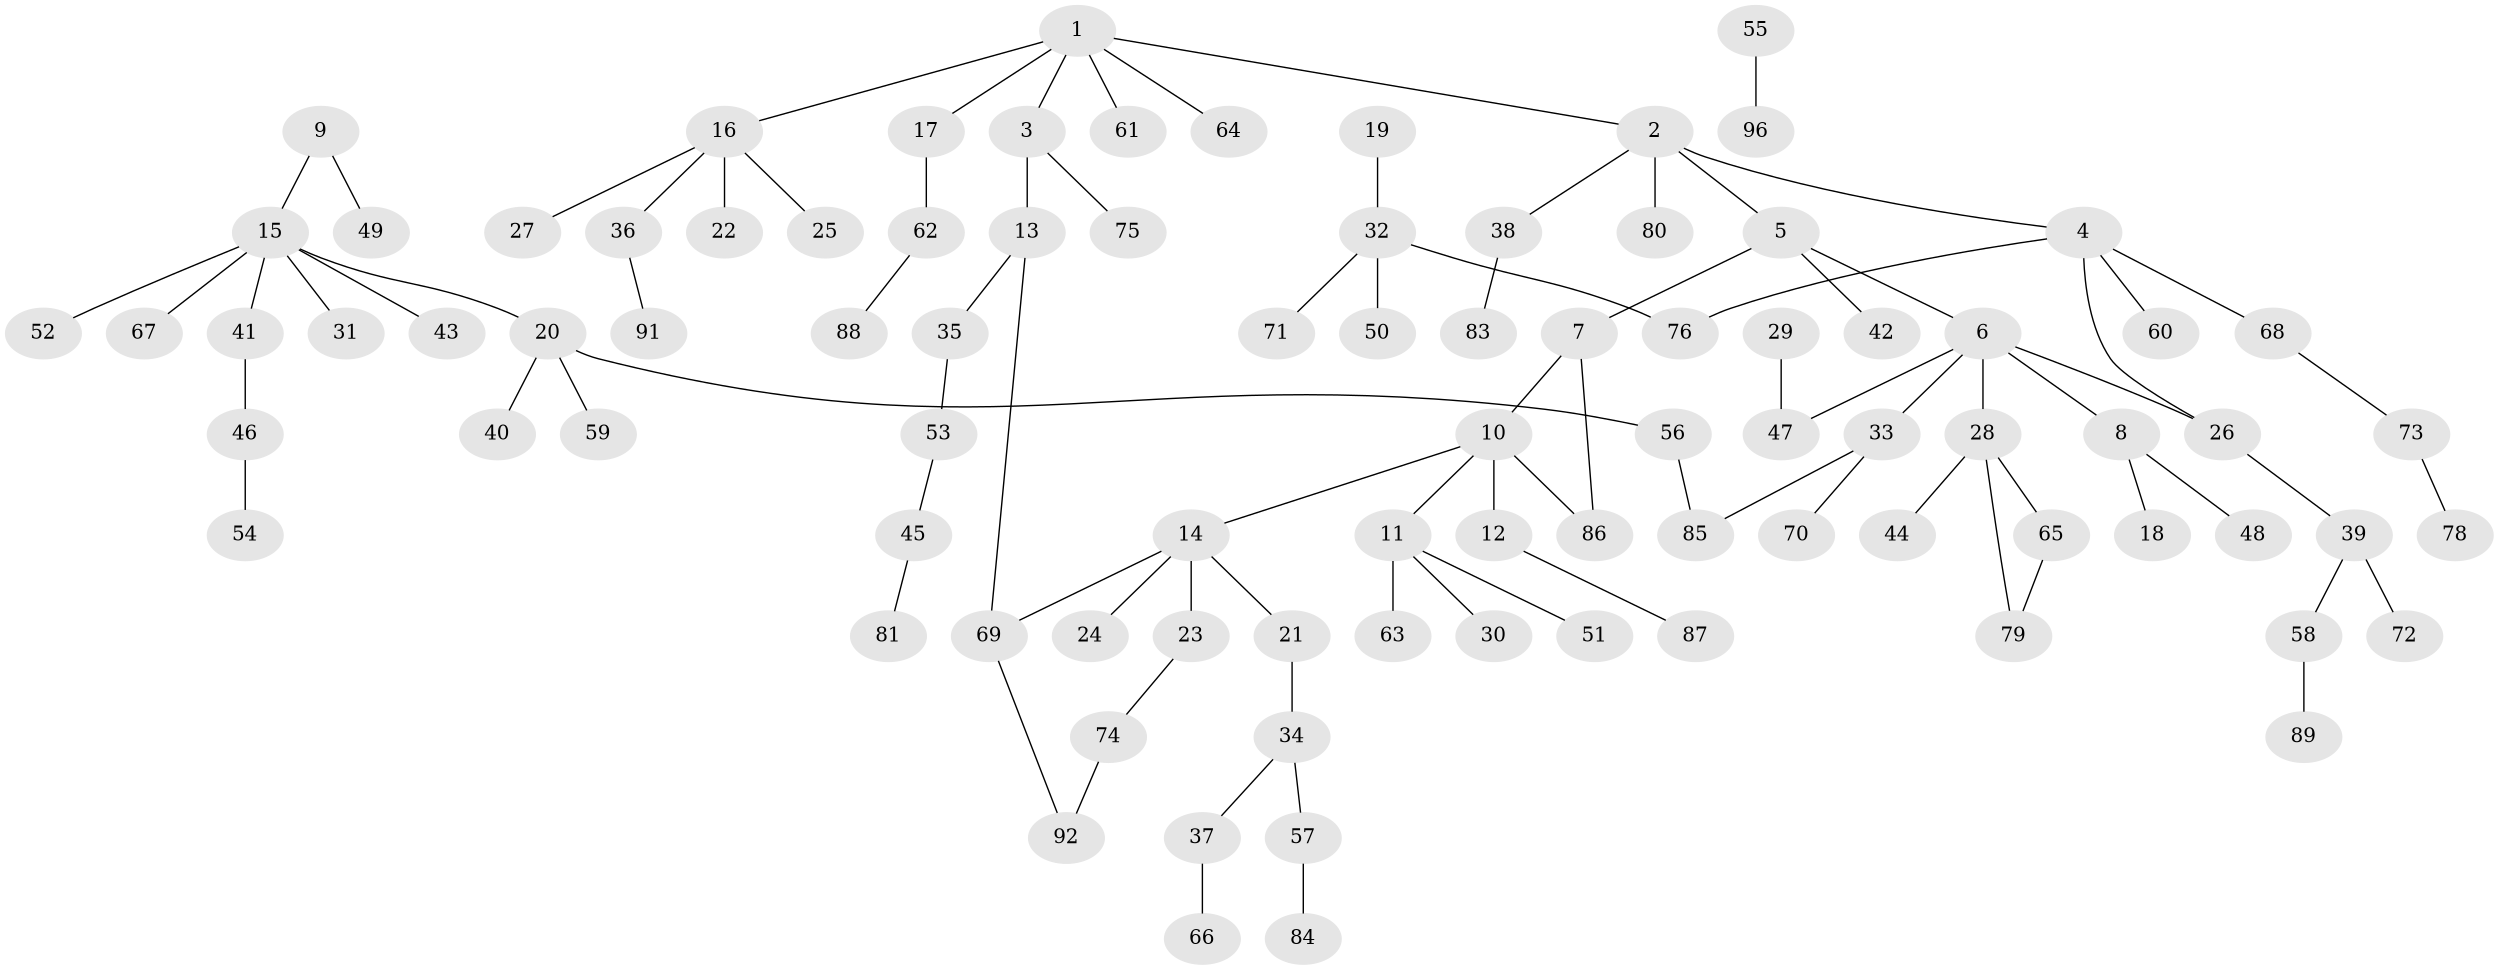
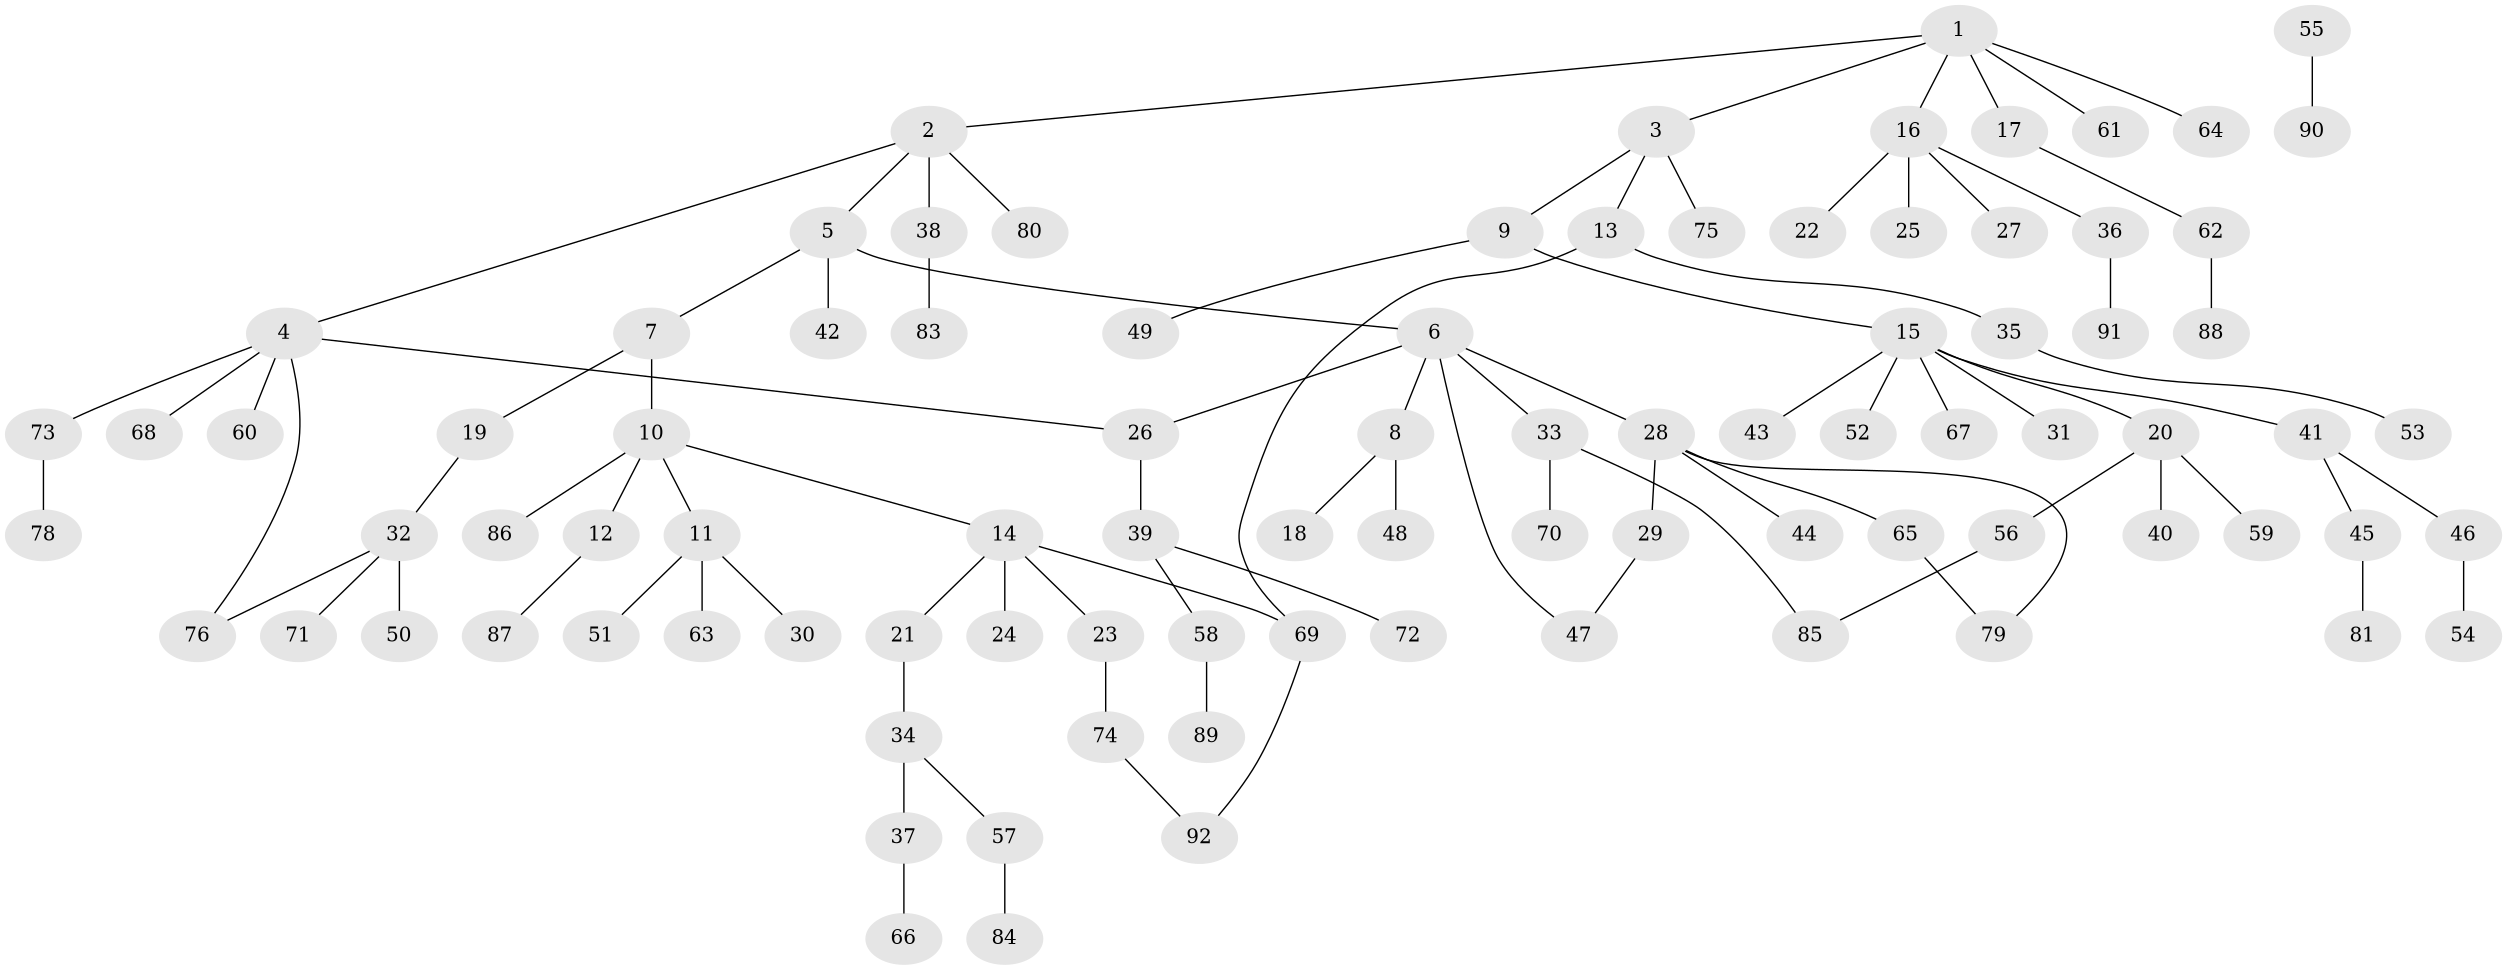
(1756, 132) -> (2312, 132)
none -> (1581, 182)
(2343, 384) -> (162, 381)
(1587, 434) -> (563, 384)
(926, 485) -> (2338, 485)
none -> (1653, 493)
